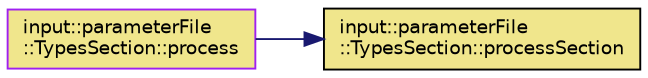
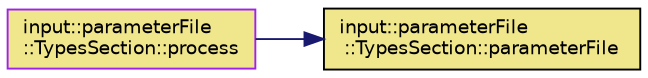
(482, 39) -> (482, 39)
